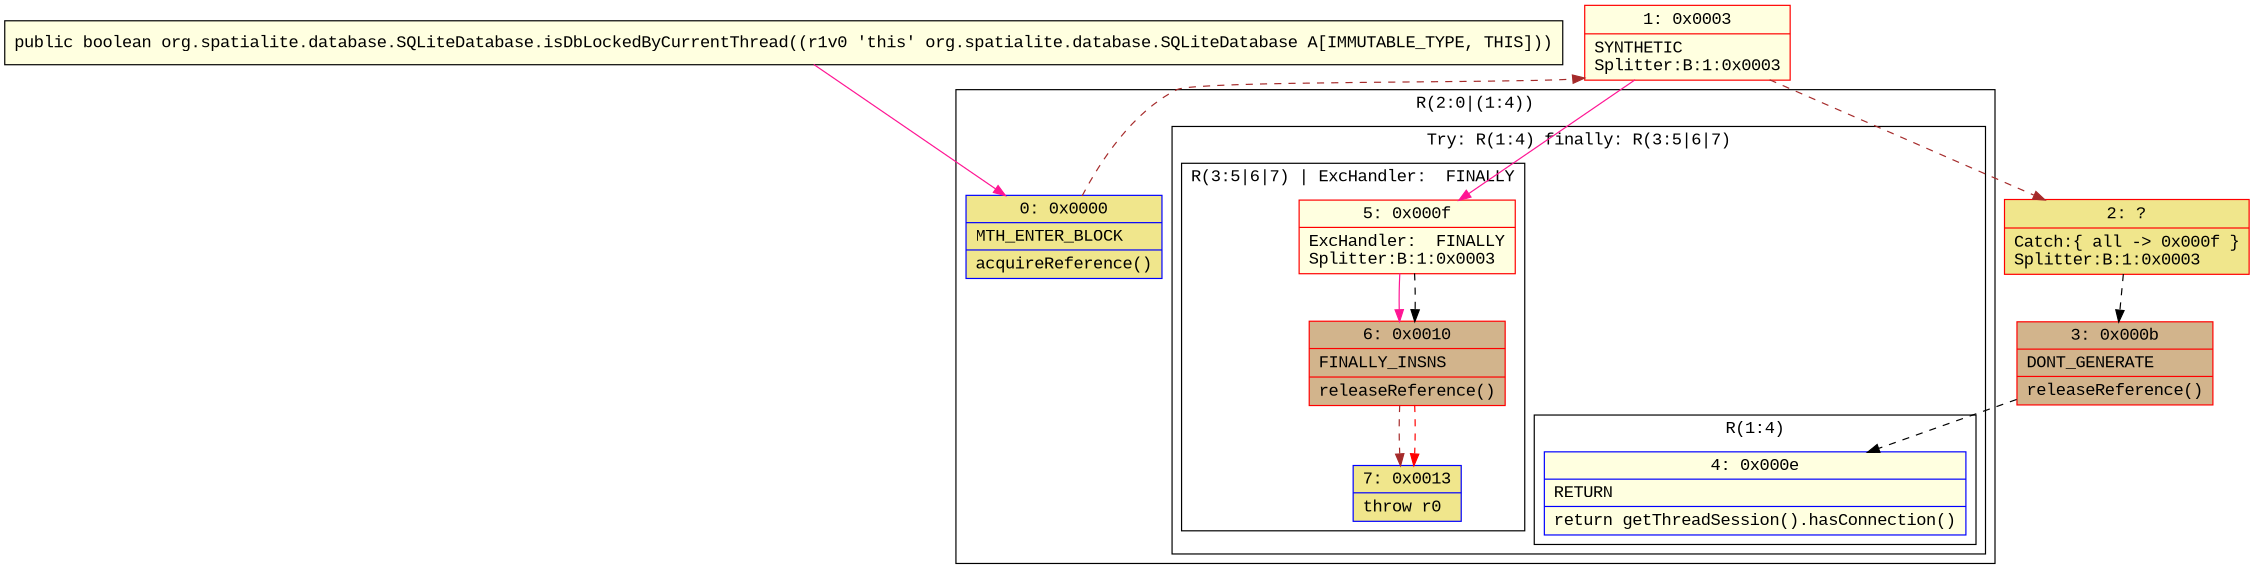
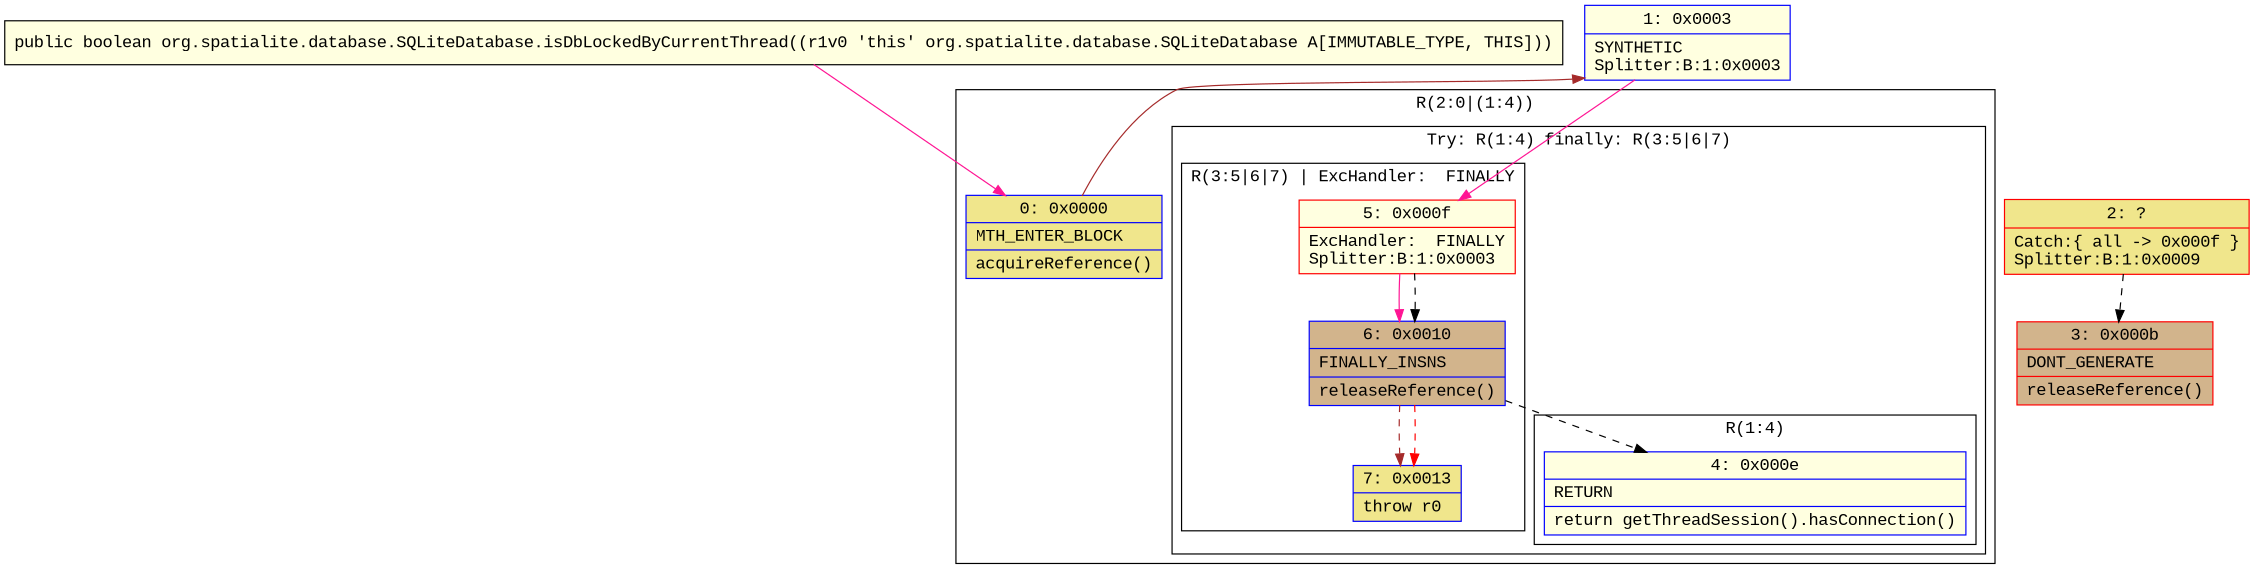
(1687, 43) -> (1687, 43)
(1356, 82) -> (1356, 82)
(1902, 137) -> none
(2107, 259) -> (2107, 259)
(1407, 363) -> (1407, 363)
(1948, 424) -> (1570, 424)
